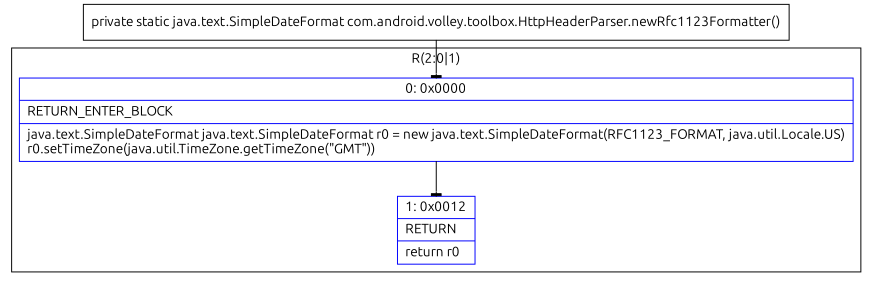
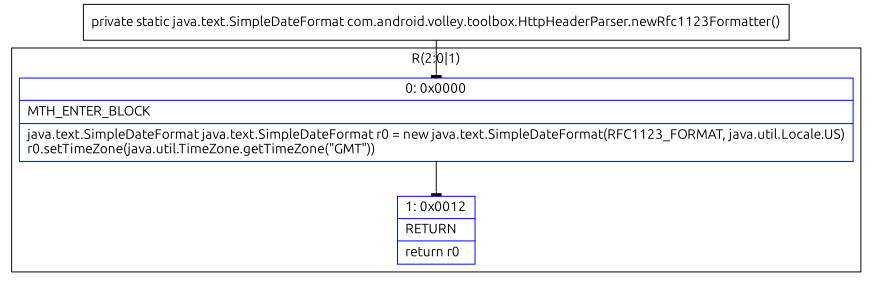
(100, 111) -> (89, 111)
